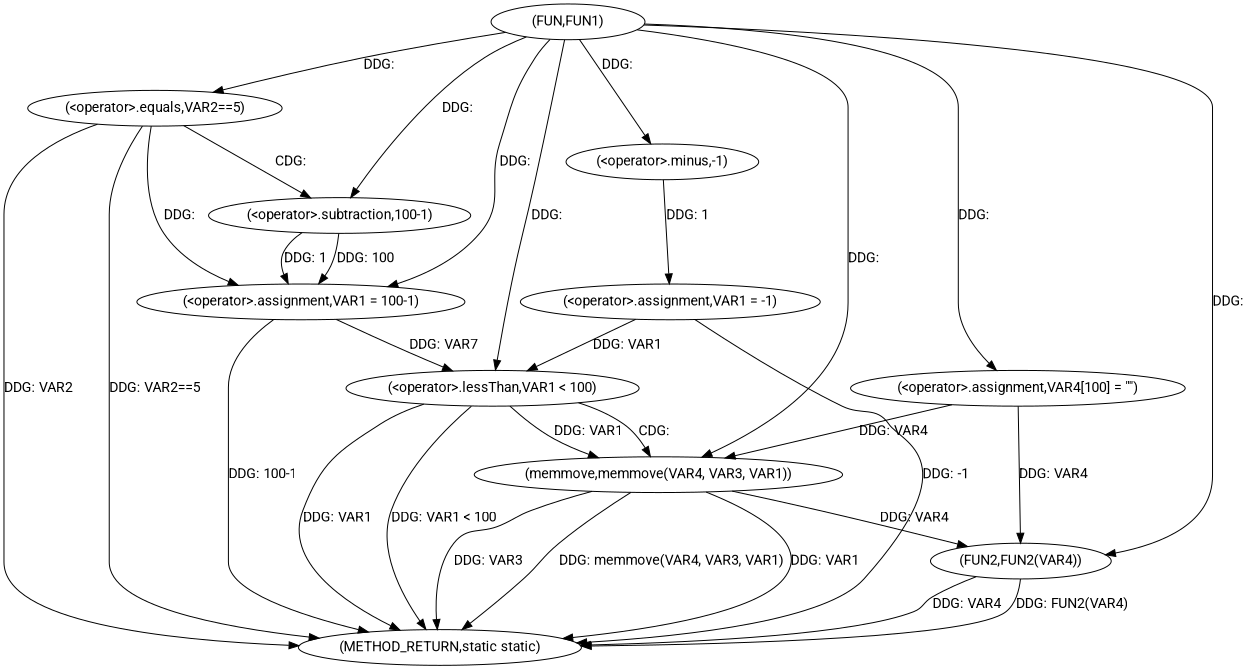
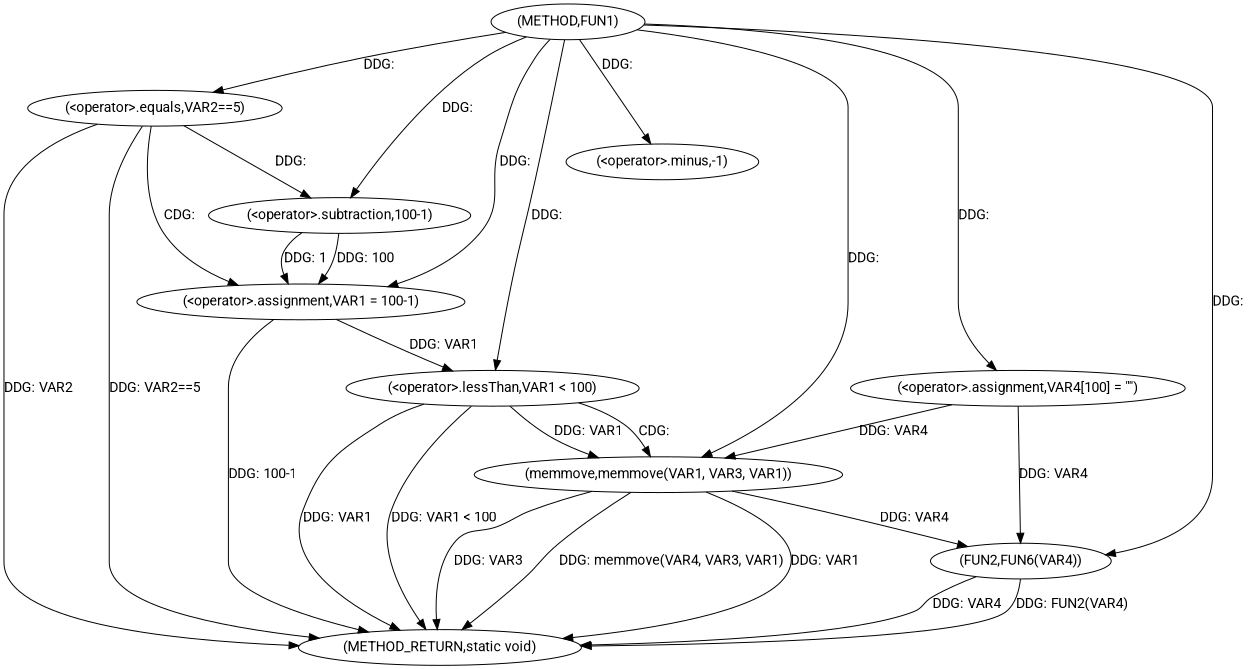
(568, 22) -> (568, 22)
(293, 162) -> (293, 162)
(182, 215) -> (182, 215)
(670, 302) -> none
(444, 345) -> (444, 345)
(658, 475) -> (658, 475)
(1021, 561) -> (1021, 561)
(440, 647) -> (440, 647)
